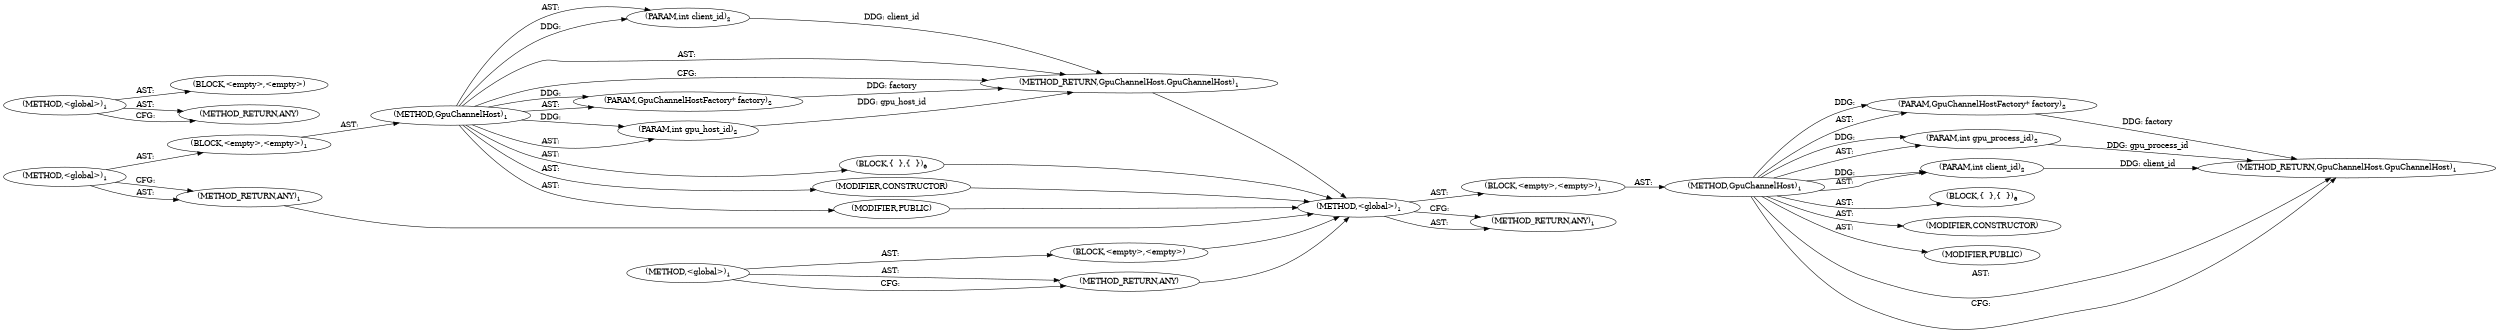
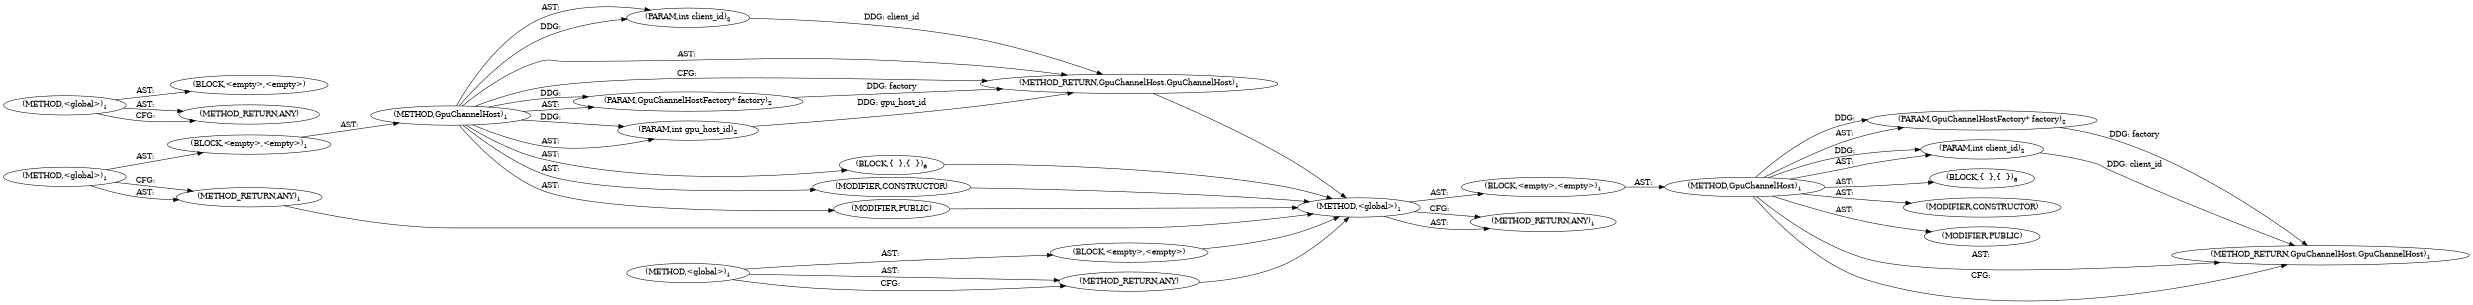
(1982, 139) -> none
